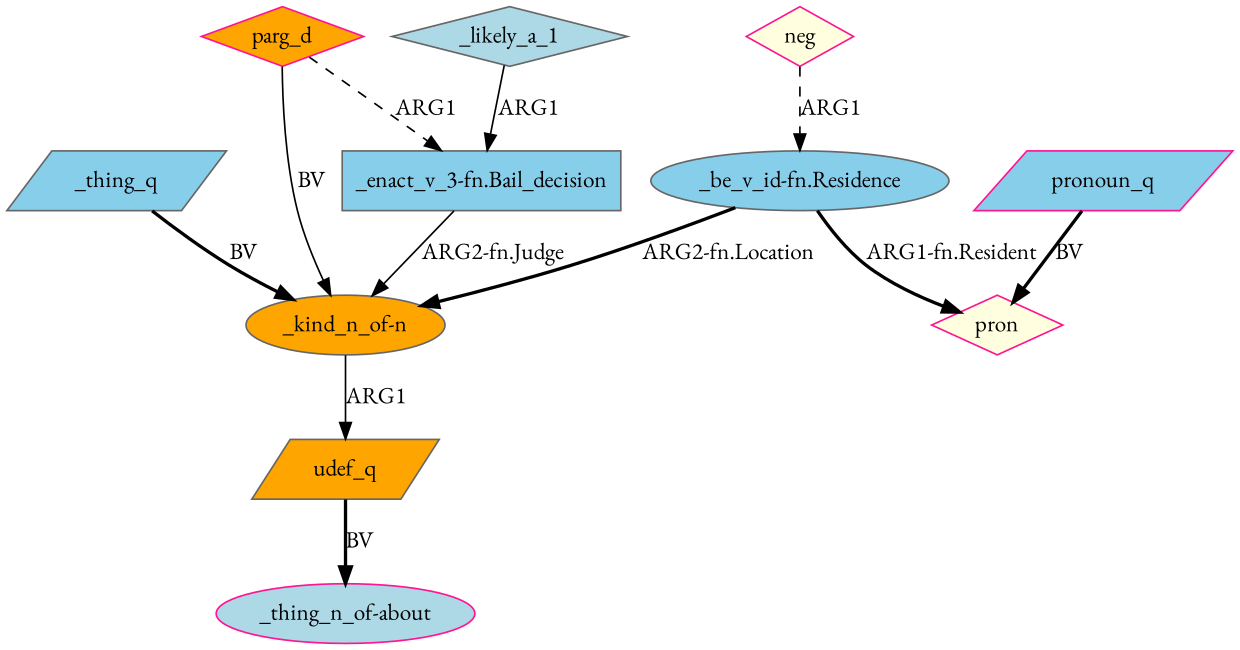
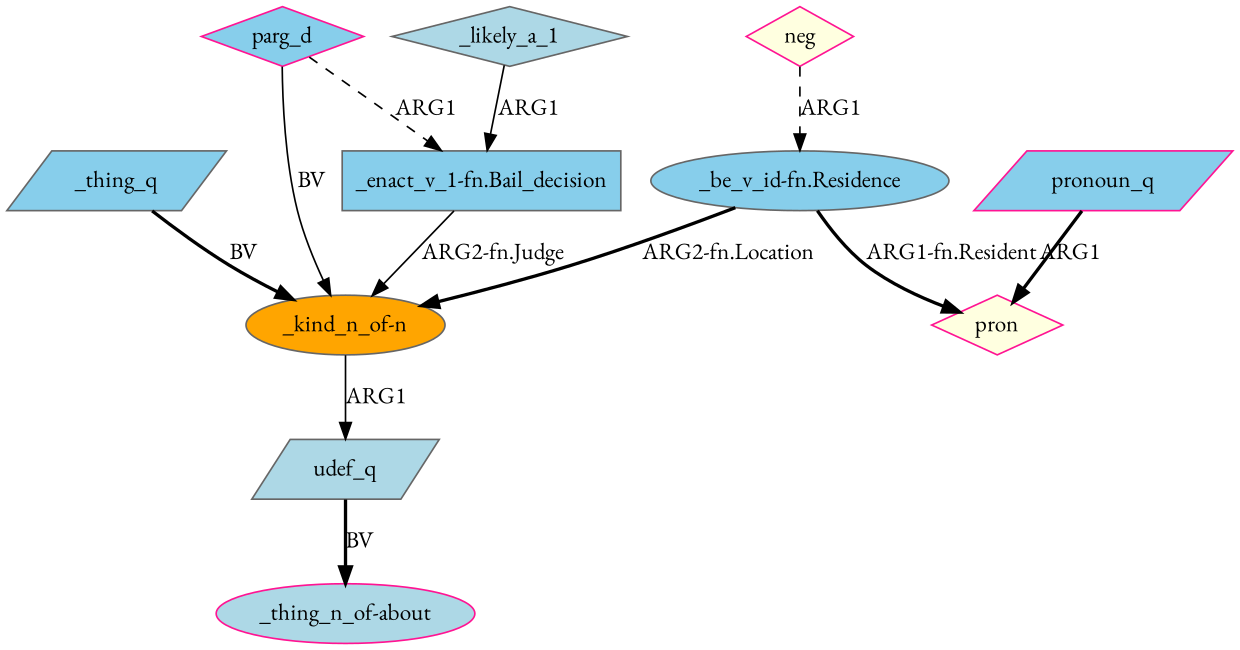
(282, 36) -> (282, 36)
(481, 181) -> (481, 181)
(1070, 253) -> (1070, 253)
(346, 469) -> (346, 469)
